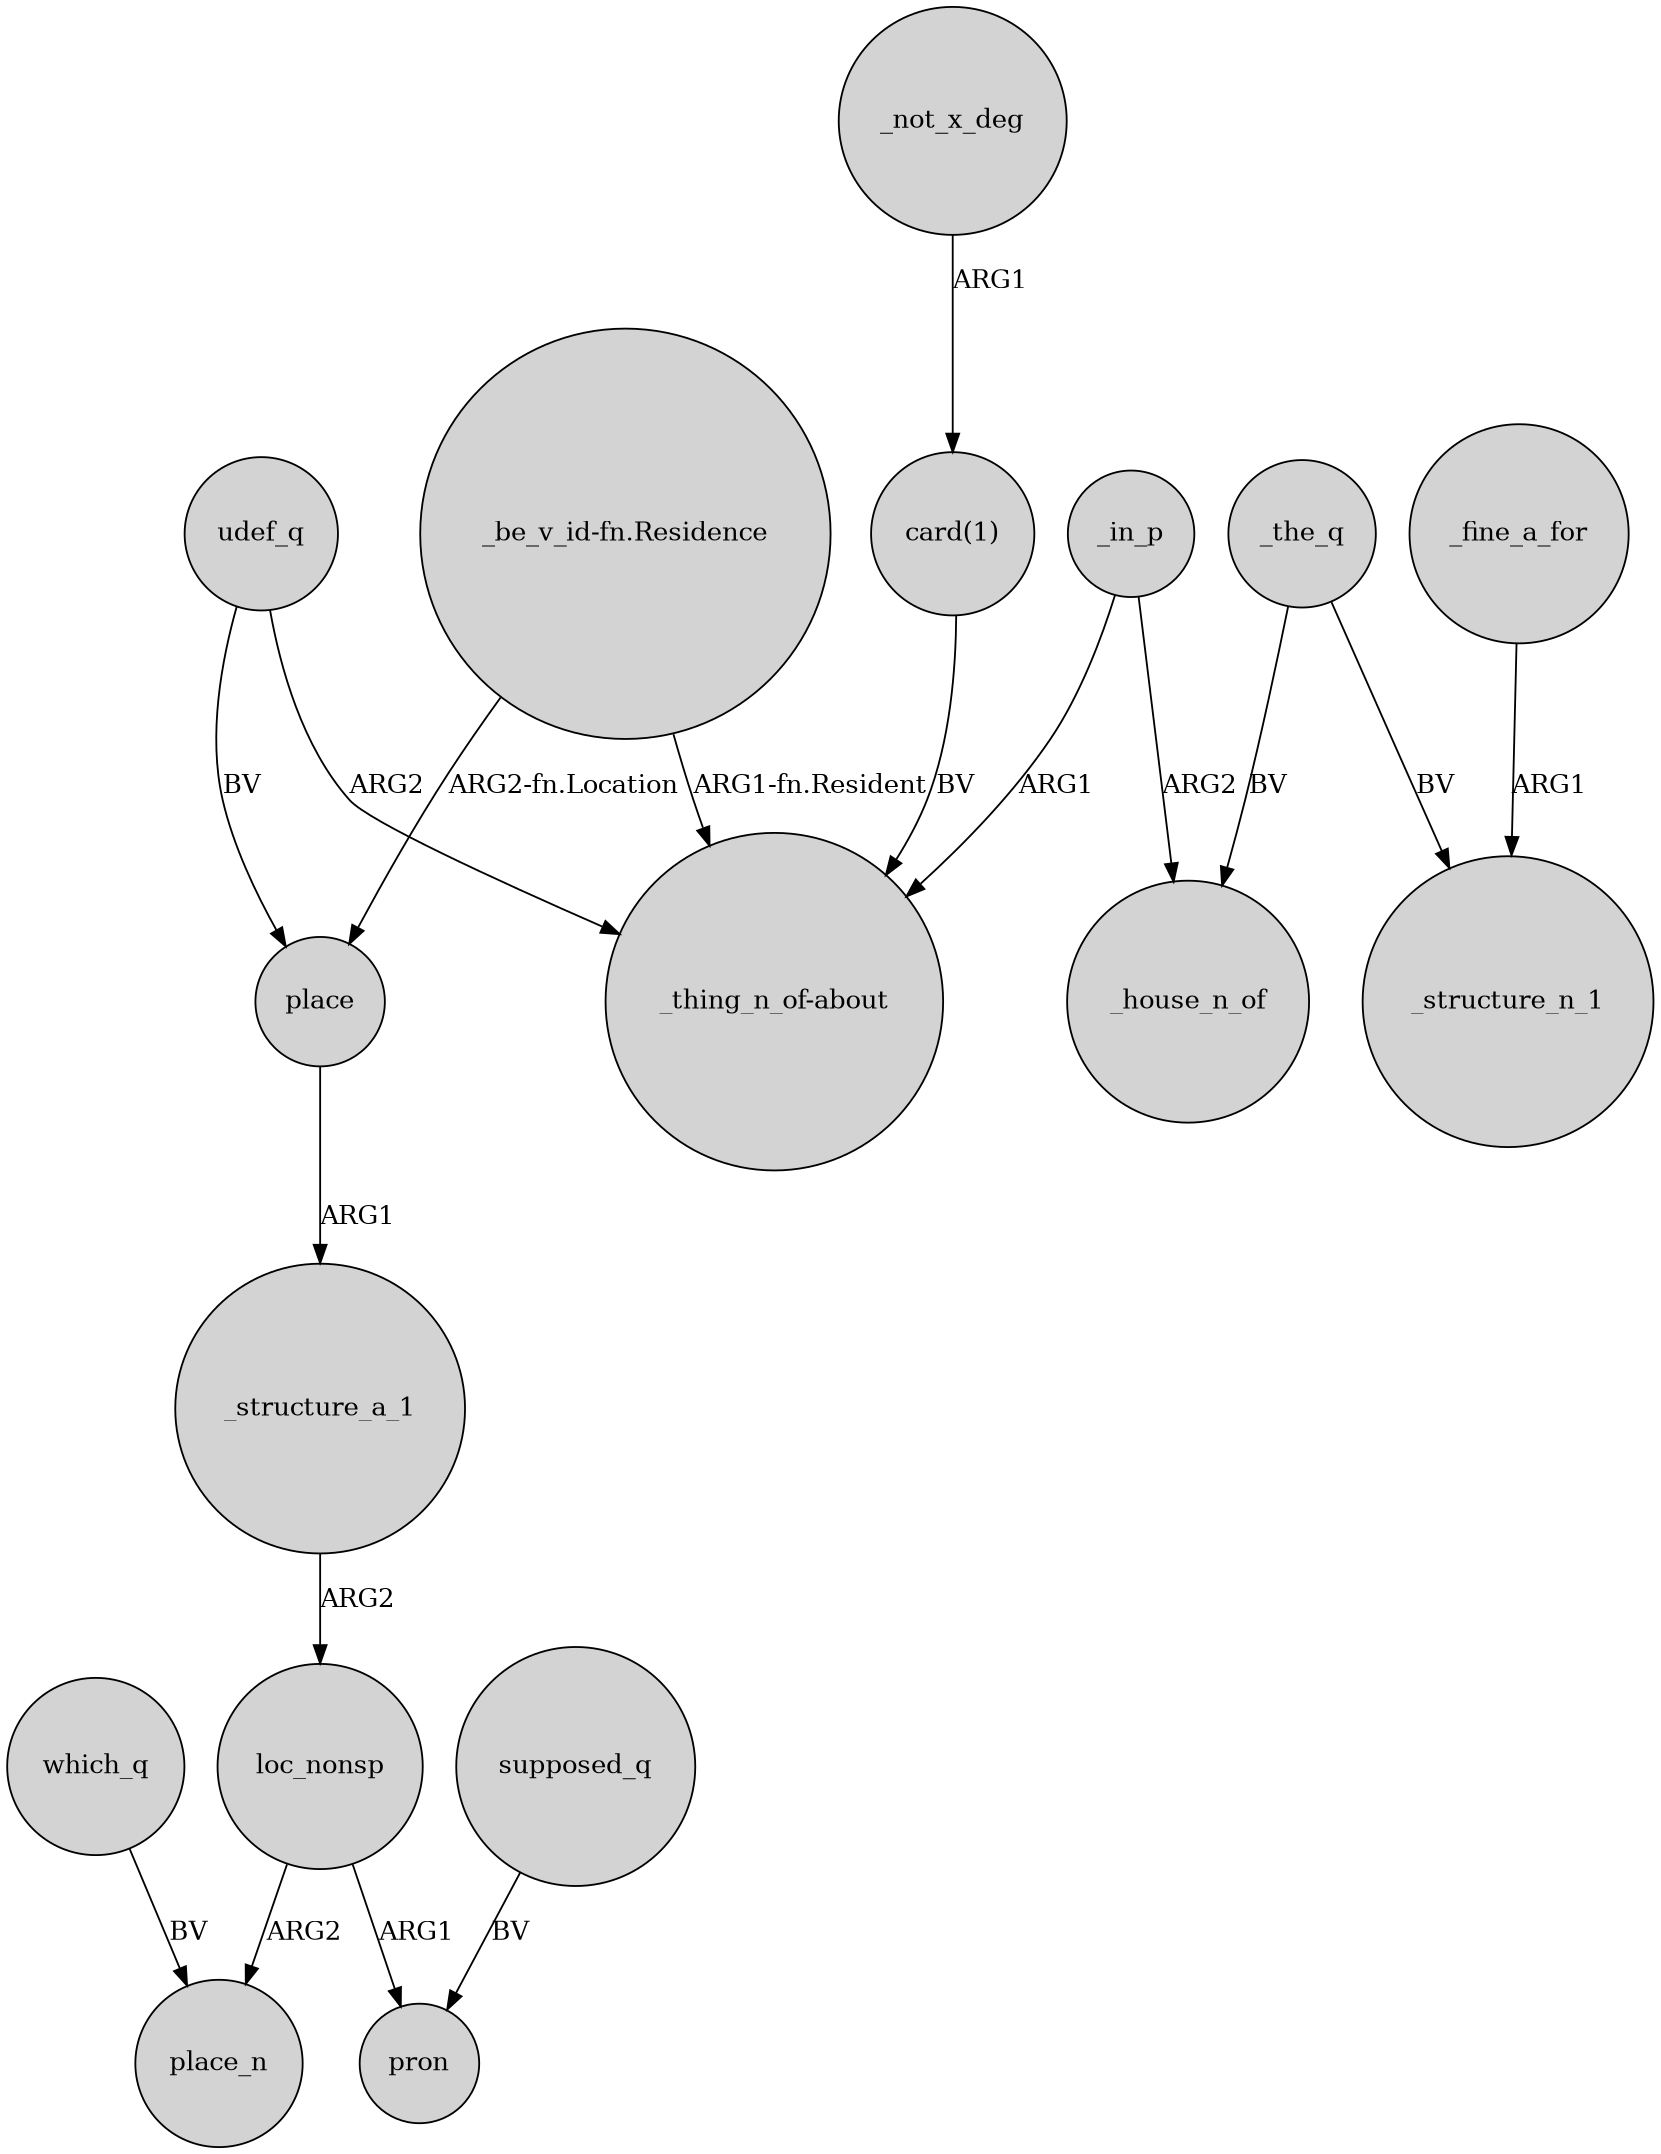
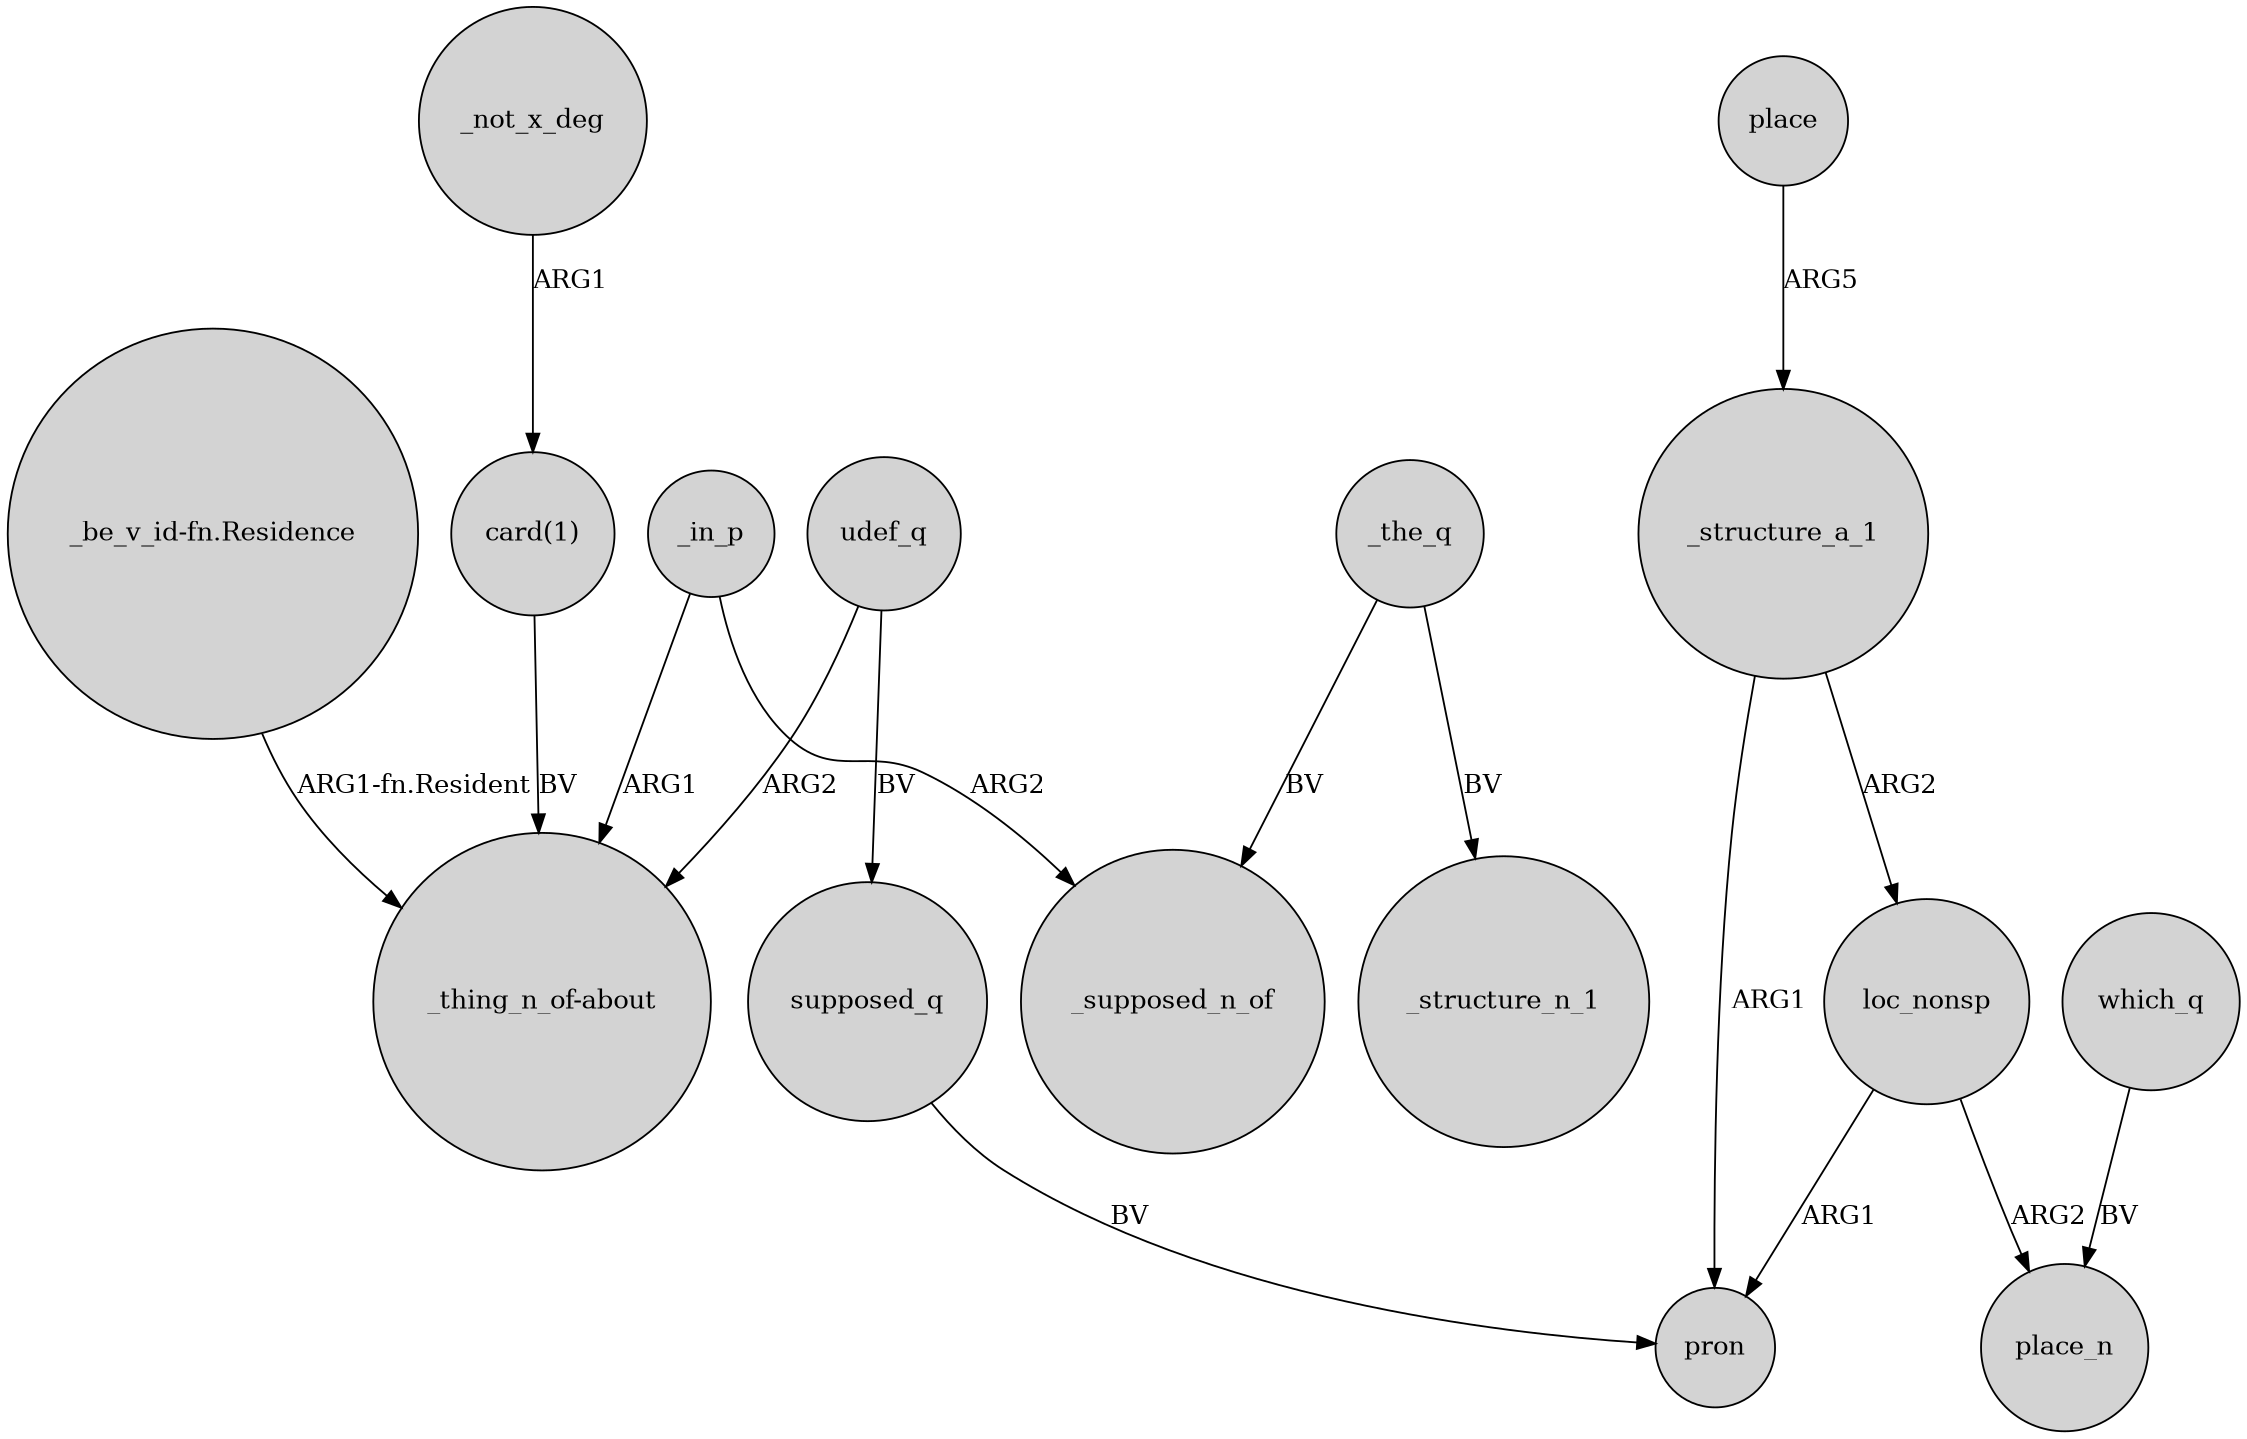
(1519, 534) -> none
(218, 773) -> (877, 737)
(425, 810) -> none
none -> (1721, 971)
(1188, 1002) -> (1173, 1002)
(358, 1217) -> (1821, 281)
